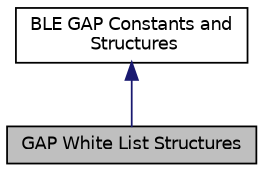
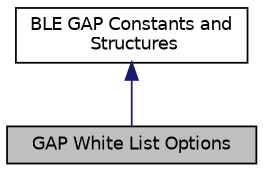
(132, 145) -> (132, 145)
